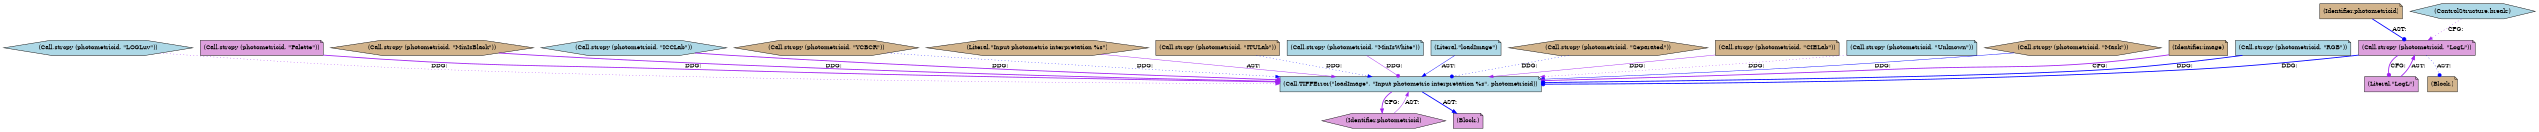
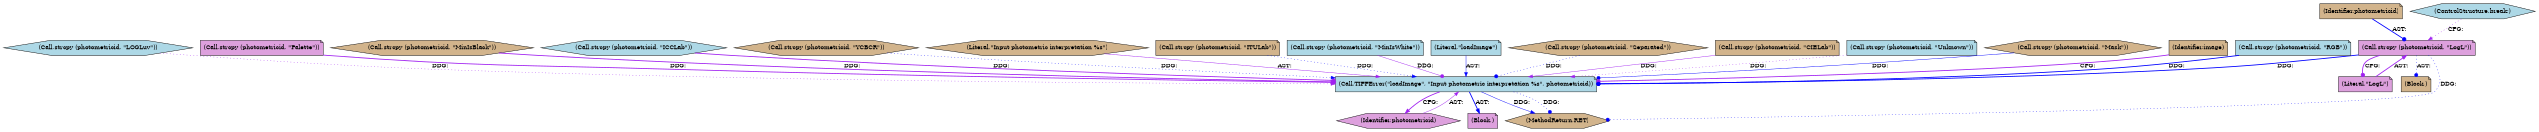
none -> (1557, 121)
